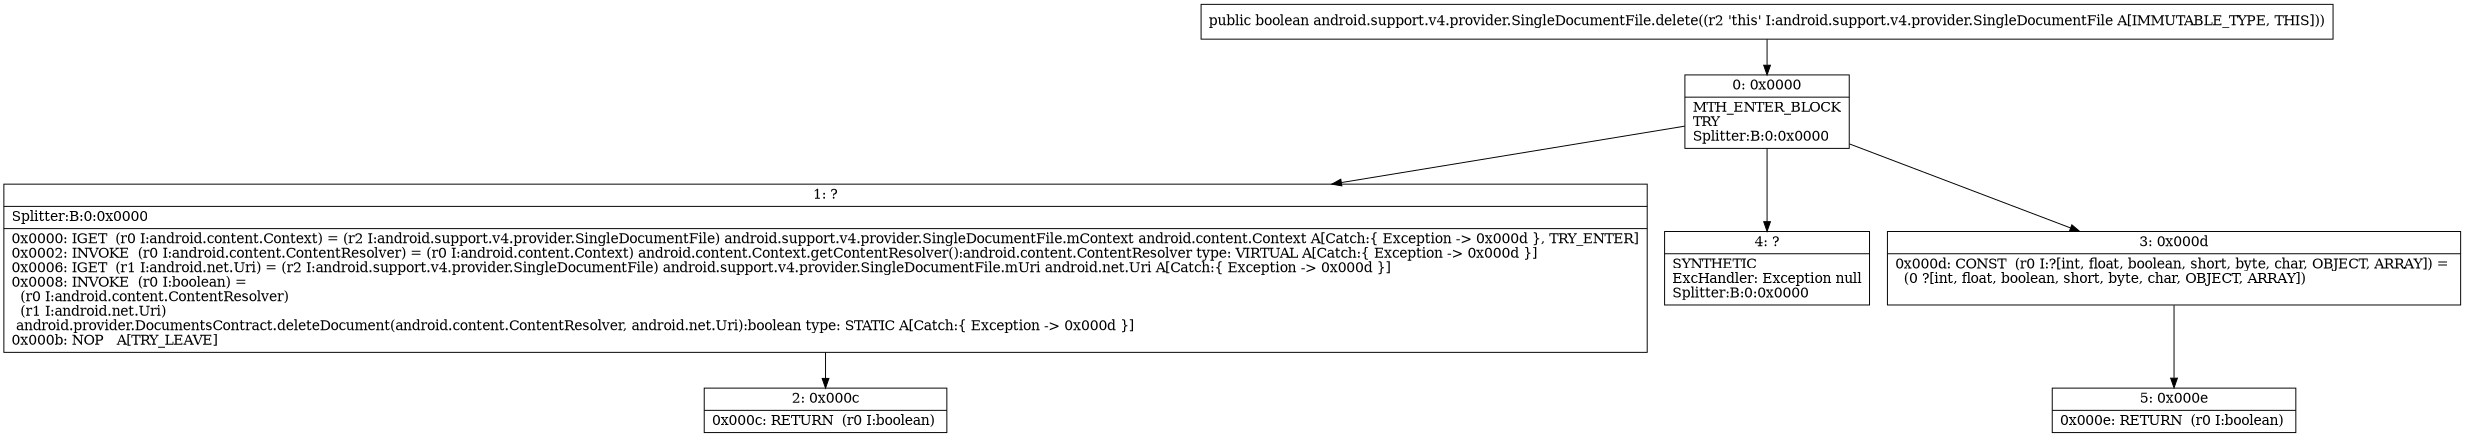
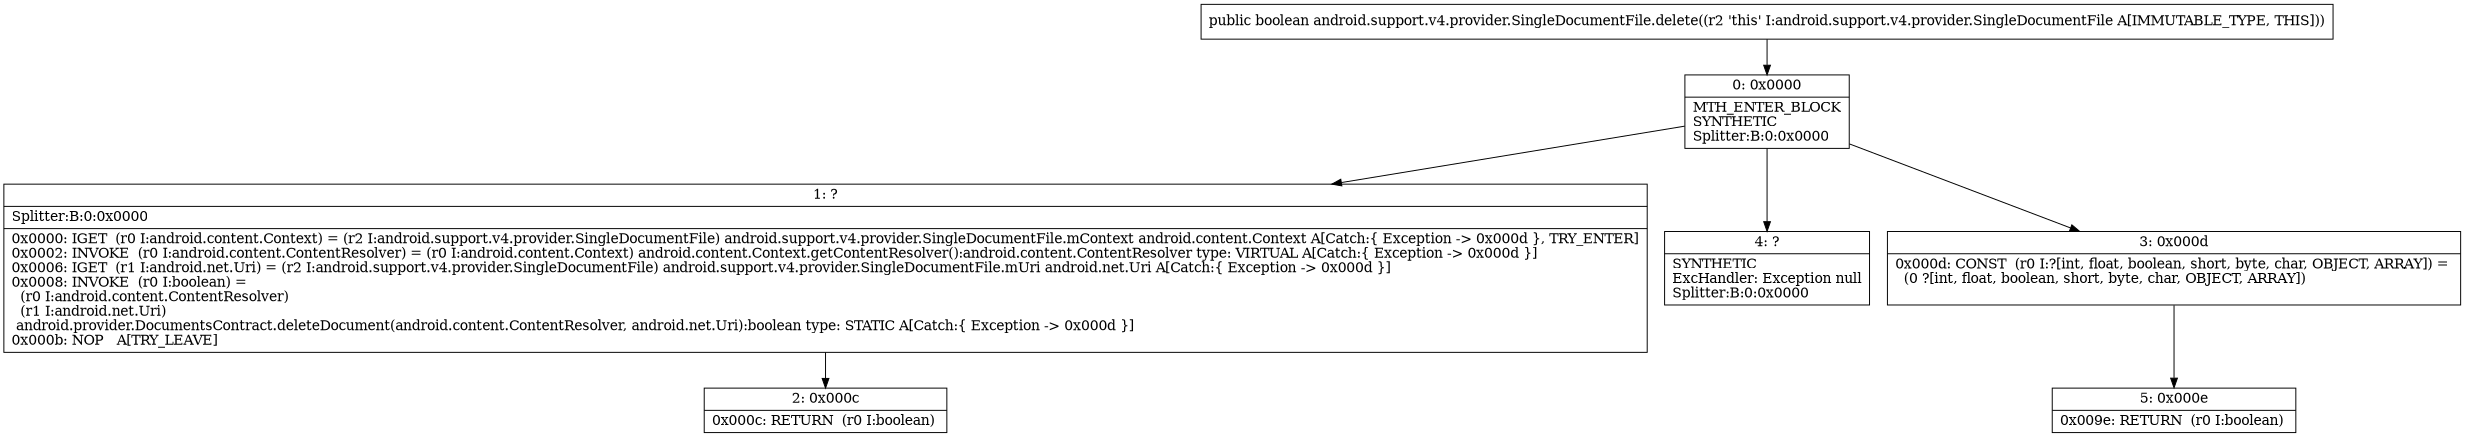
(1706, 122) -> (1735, 122)
(2174, 421) -> (2174, 421)
